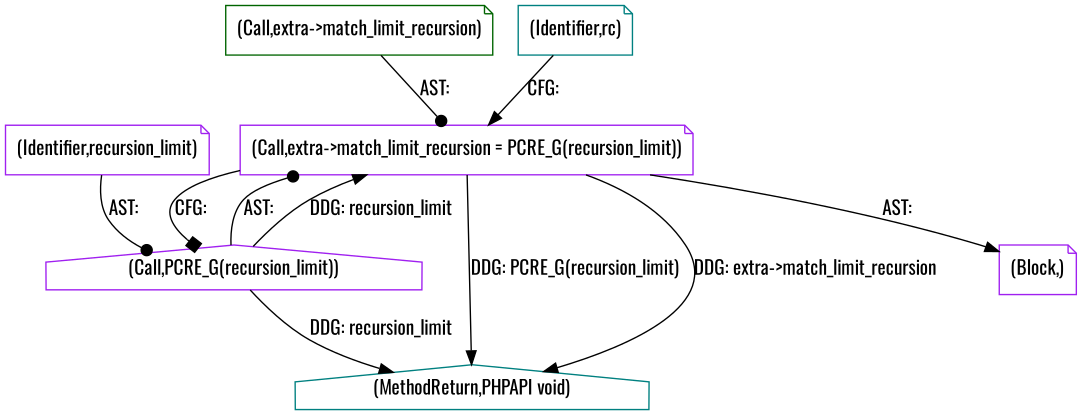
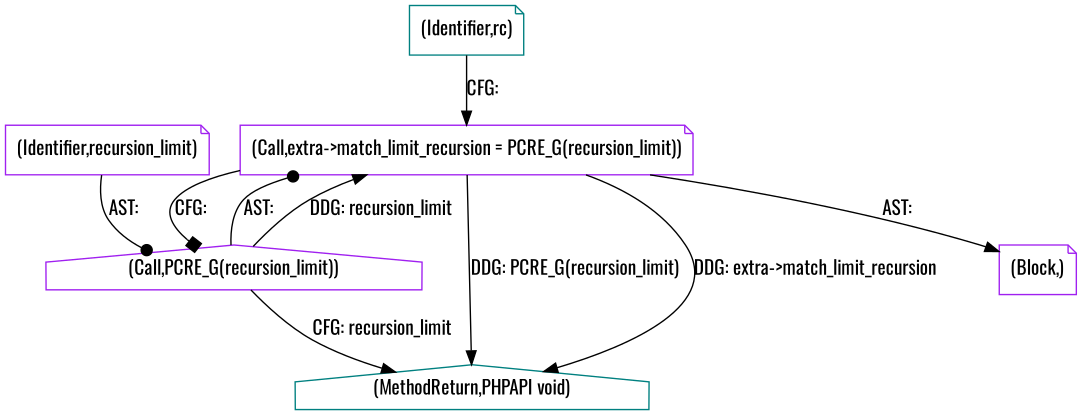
(359, 30) -> none
(381, 330) -> (383, 330)
